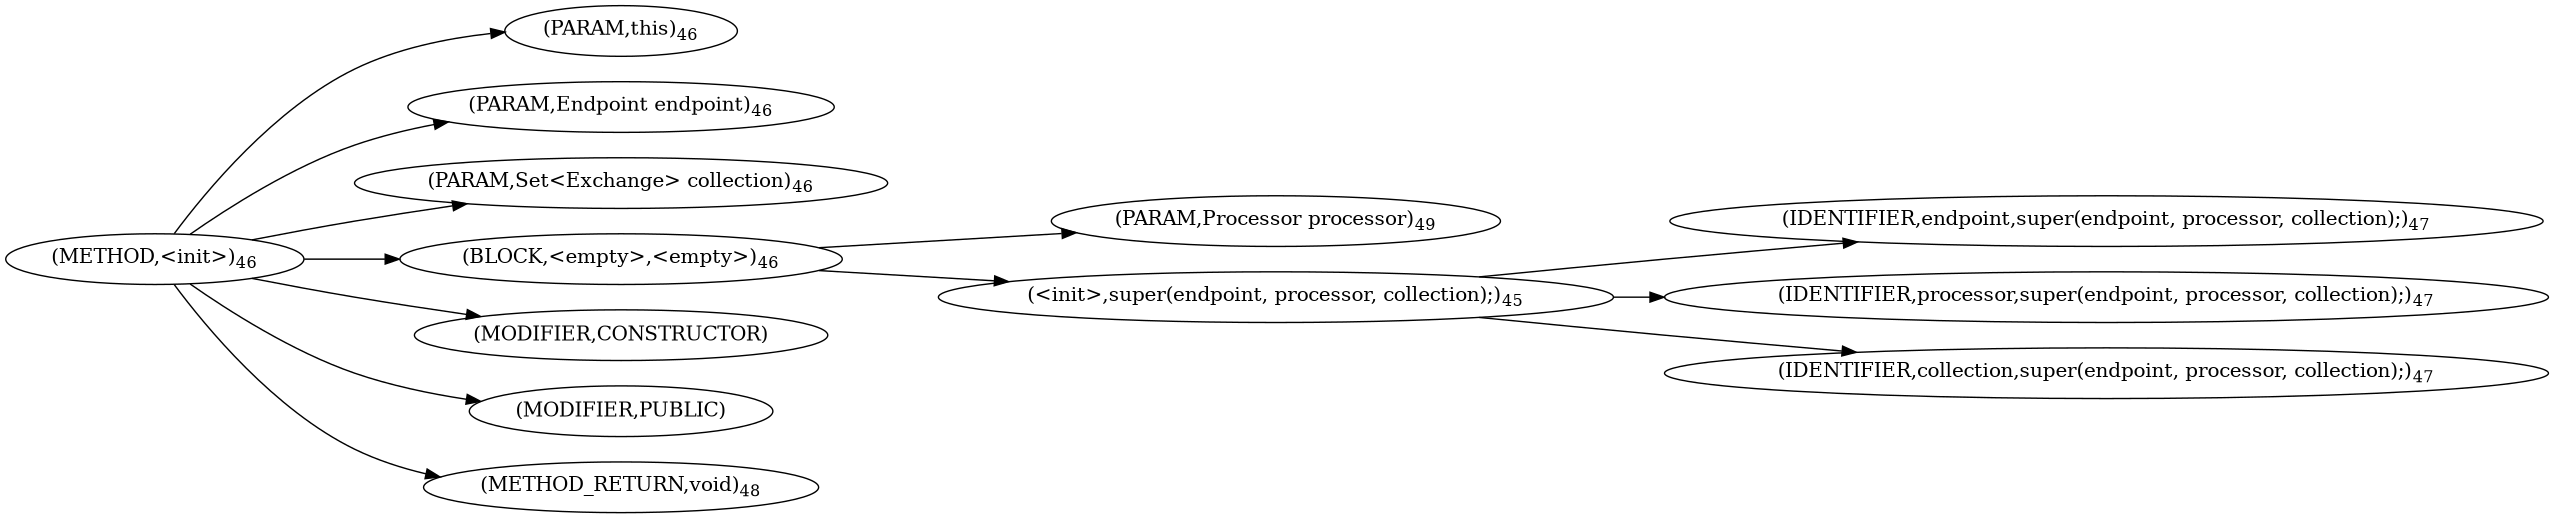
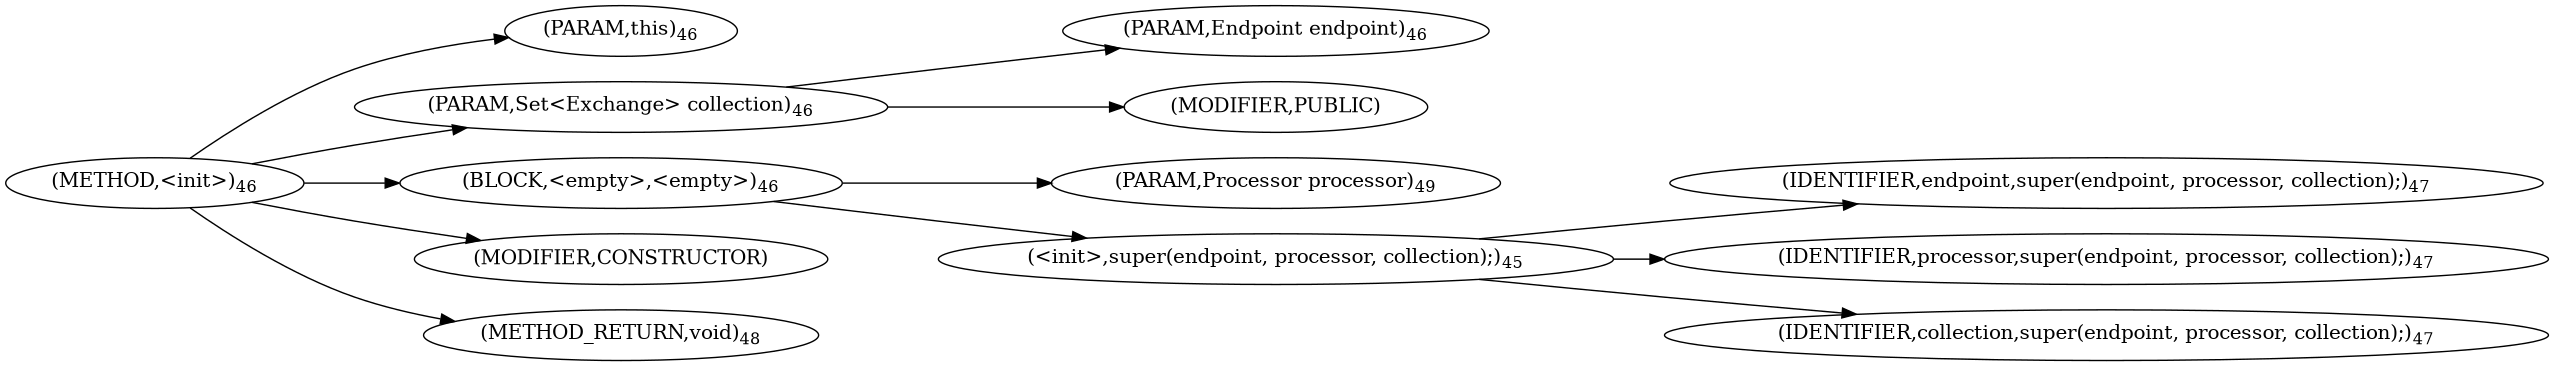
(306, 165) -> (946, 68)
(321, 360) -> (999, 107)
